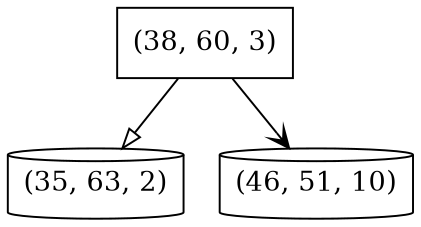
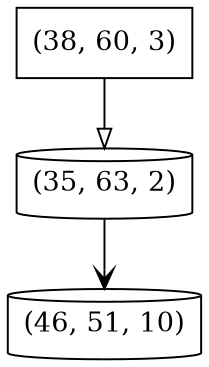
(255, 106) -> (104, 244)
